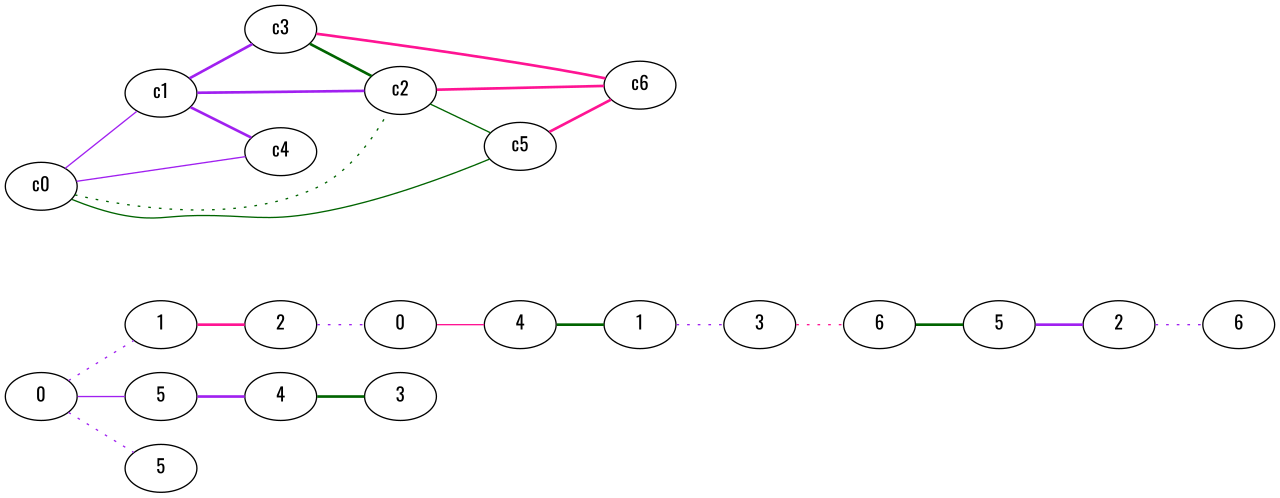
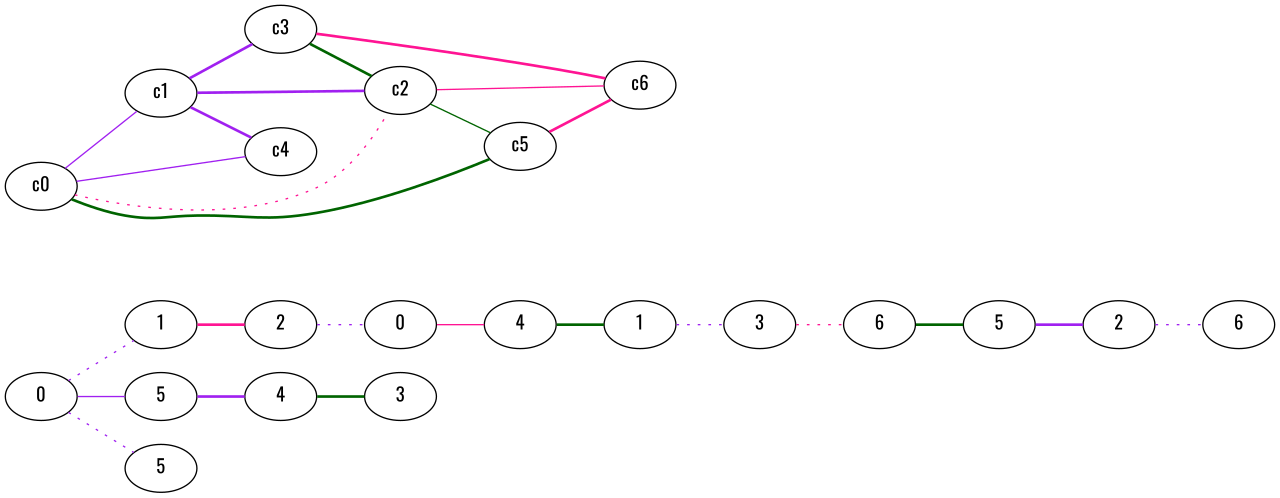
(520, 88) -> (520, 88)
(249, 207) -> (249, 207)
(284, 217) -> (284, 217)
